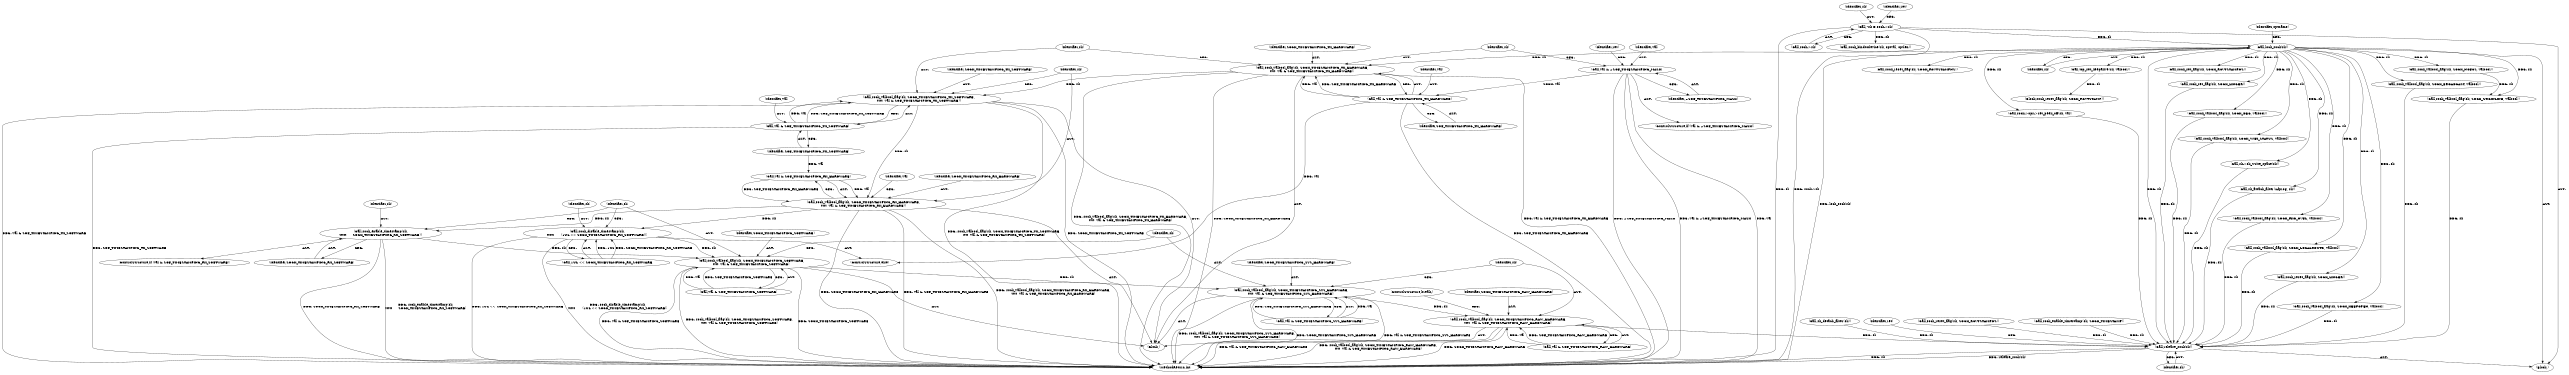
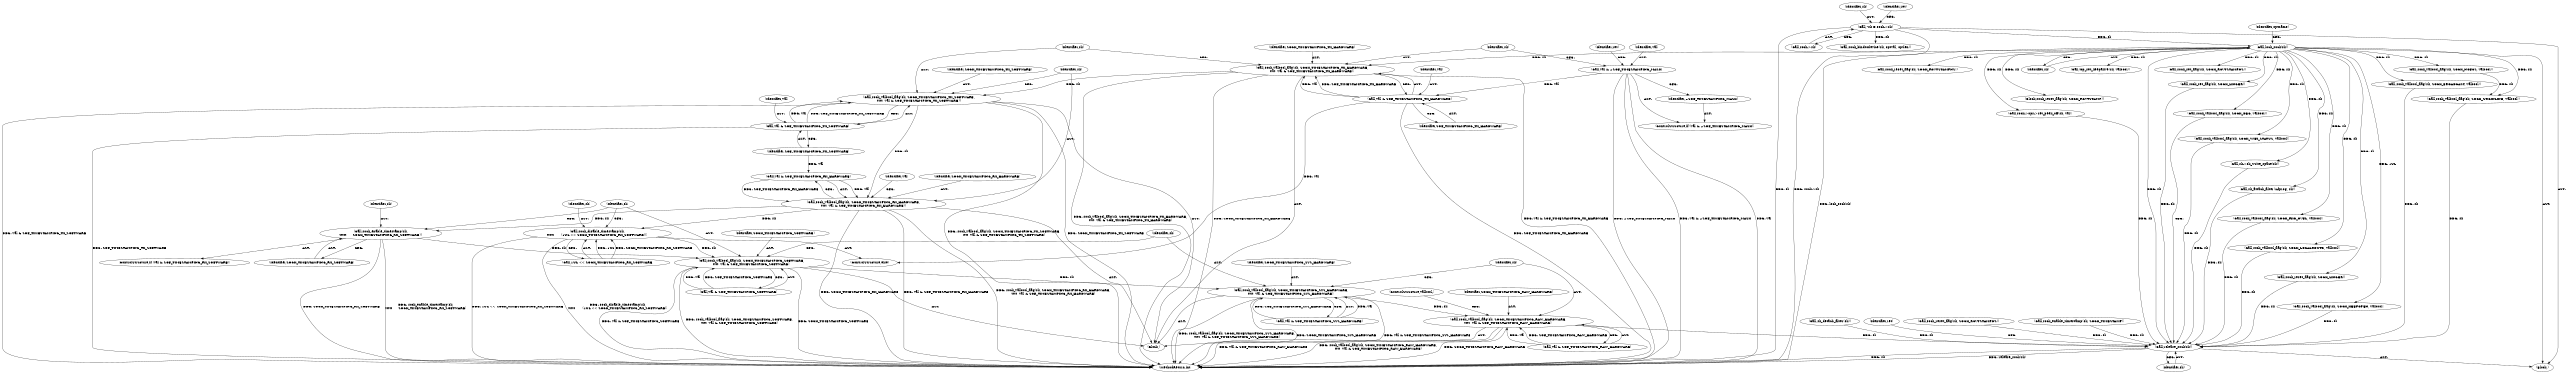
(1680, 81) -> (1704, 112)
(1552, 84) -> (1552, 84)
(2083, 84) -> (2059, 55)
(2388, 164) -> (2388, 164)
(2180, 219) -> (2180, 219)
(1412, 292) -> (1412, 292)
